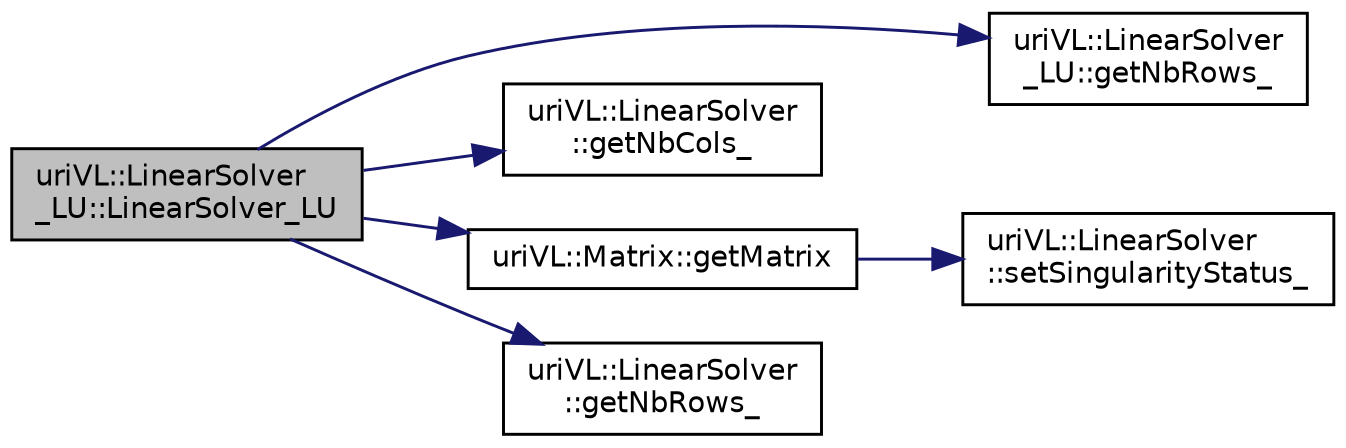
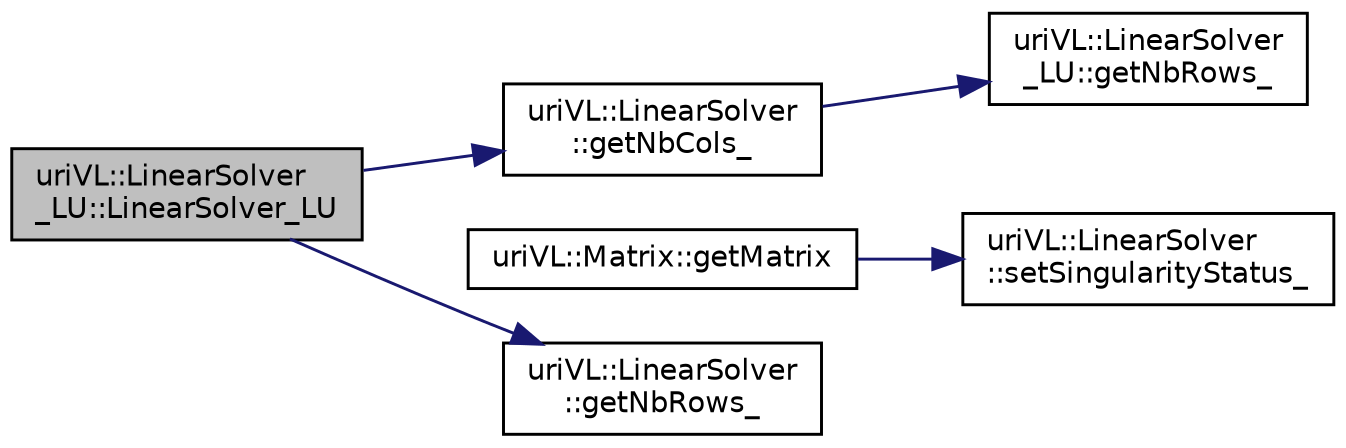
(597, 35) -> (891, 96)
(401, 223) -> none
